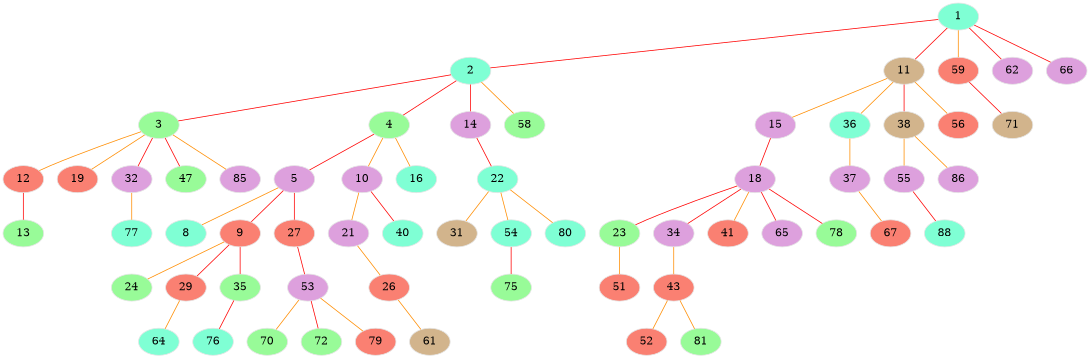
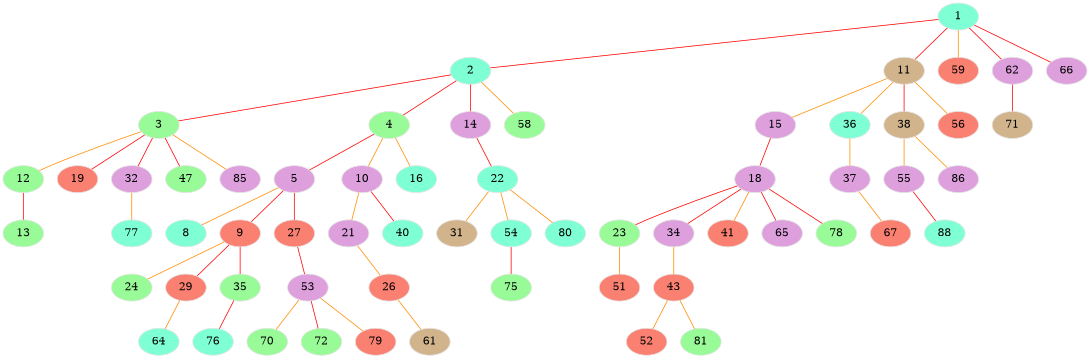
(985, 98) -> (1012, 98)
(118, 152) -> (118, 152)
(23, 179) -> (23, 179)
